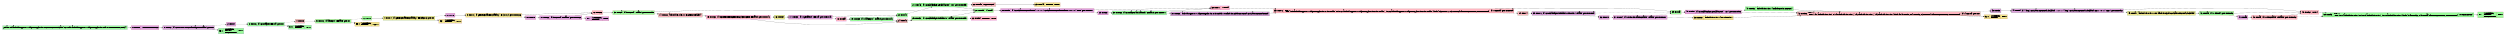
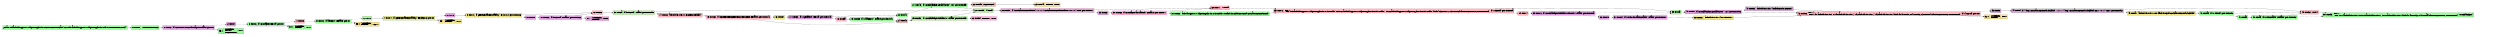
(1769, 9) -> (1769, 9)
(1139, 13) -> (1139, 13)
(1220, 14) -> (1220, 14)
(2466, 15) -> (2466, 15)
(2491, 15) -> none
(2243, 17) -> (2243, 17)
(2274, 17) -> (2274, 17)
(145, 28) -> (145, 28)
